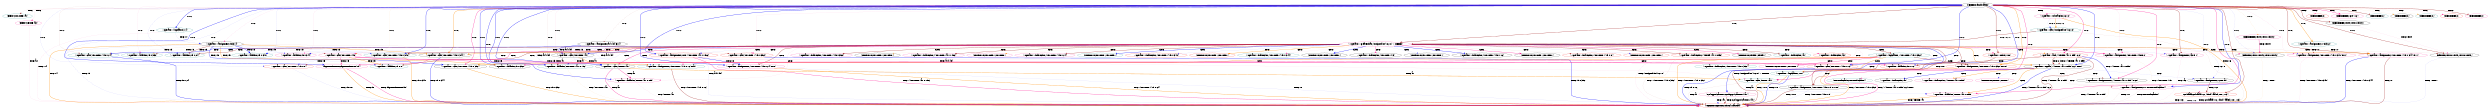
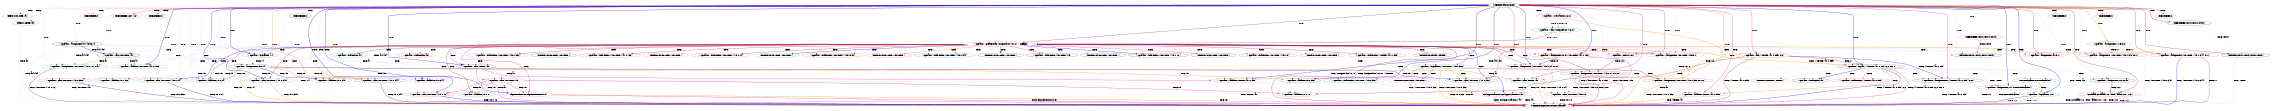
(1978, 5) -> (1504, 5)
(823, 45) -> (617, 44)
(964, 45) -> (547, 45)
(627, 50) -> (620, 48)
(1862, 66) -> (2041, 86)
(1723, 106) -> (1549, 106)
